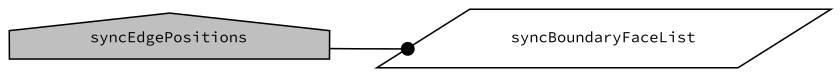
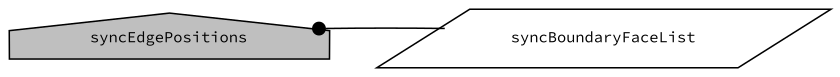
(366, 49) -> (385, 28)
